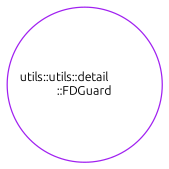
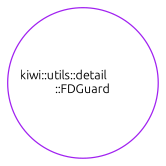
(85, 85) -> (83, 83)
